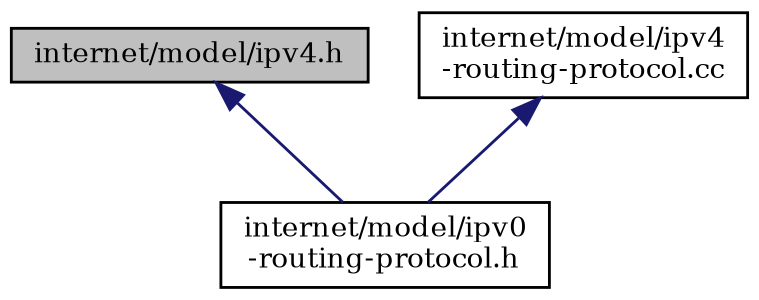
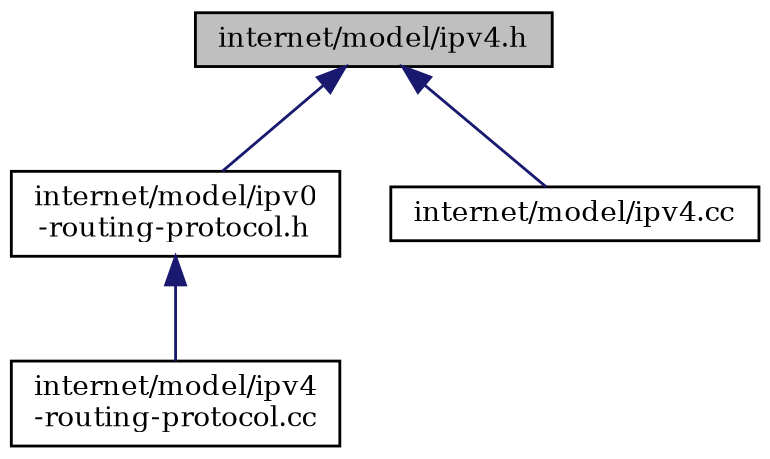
(473, 160) -> (176, 323)
none -> (575, 214)
